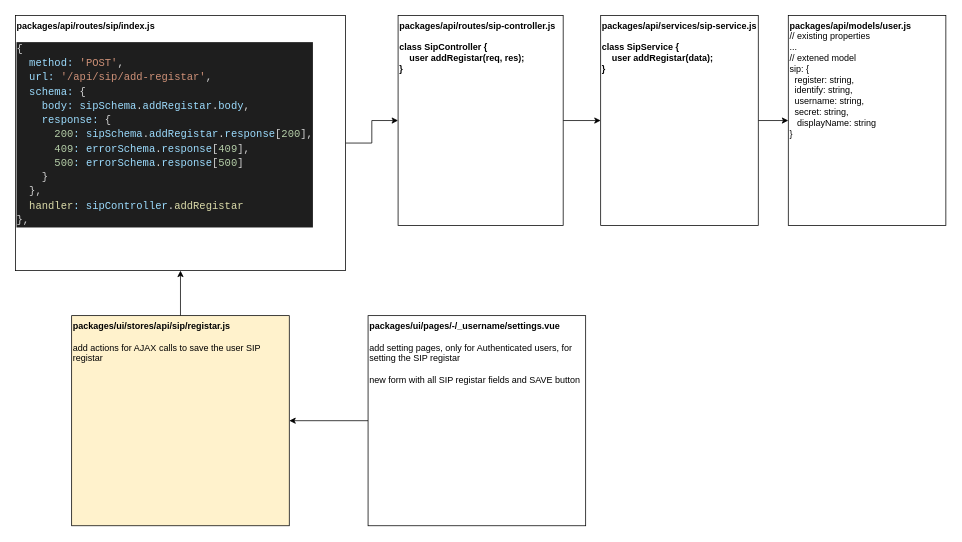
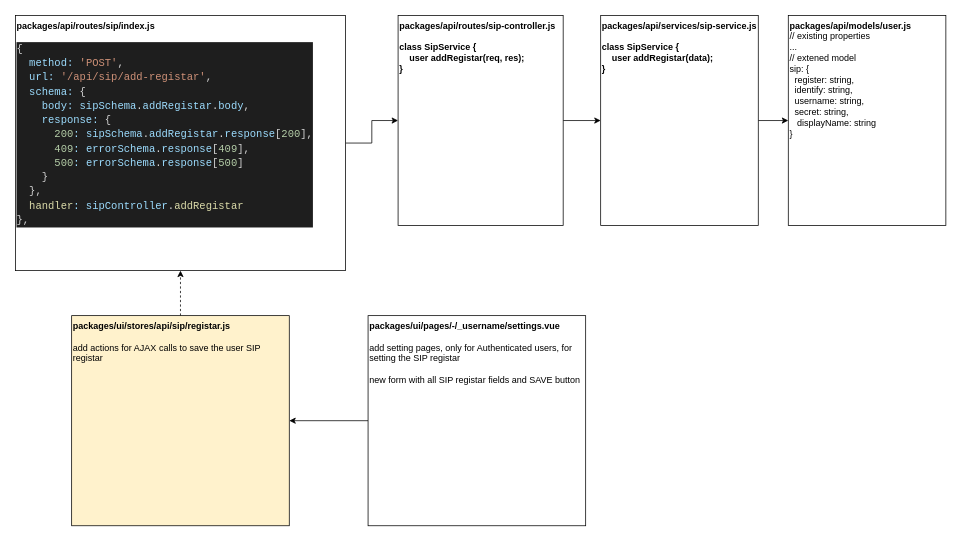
(481, 48) -> (481, 48)
(180, 295) -> (180, 295)
